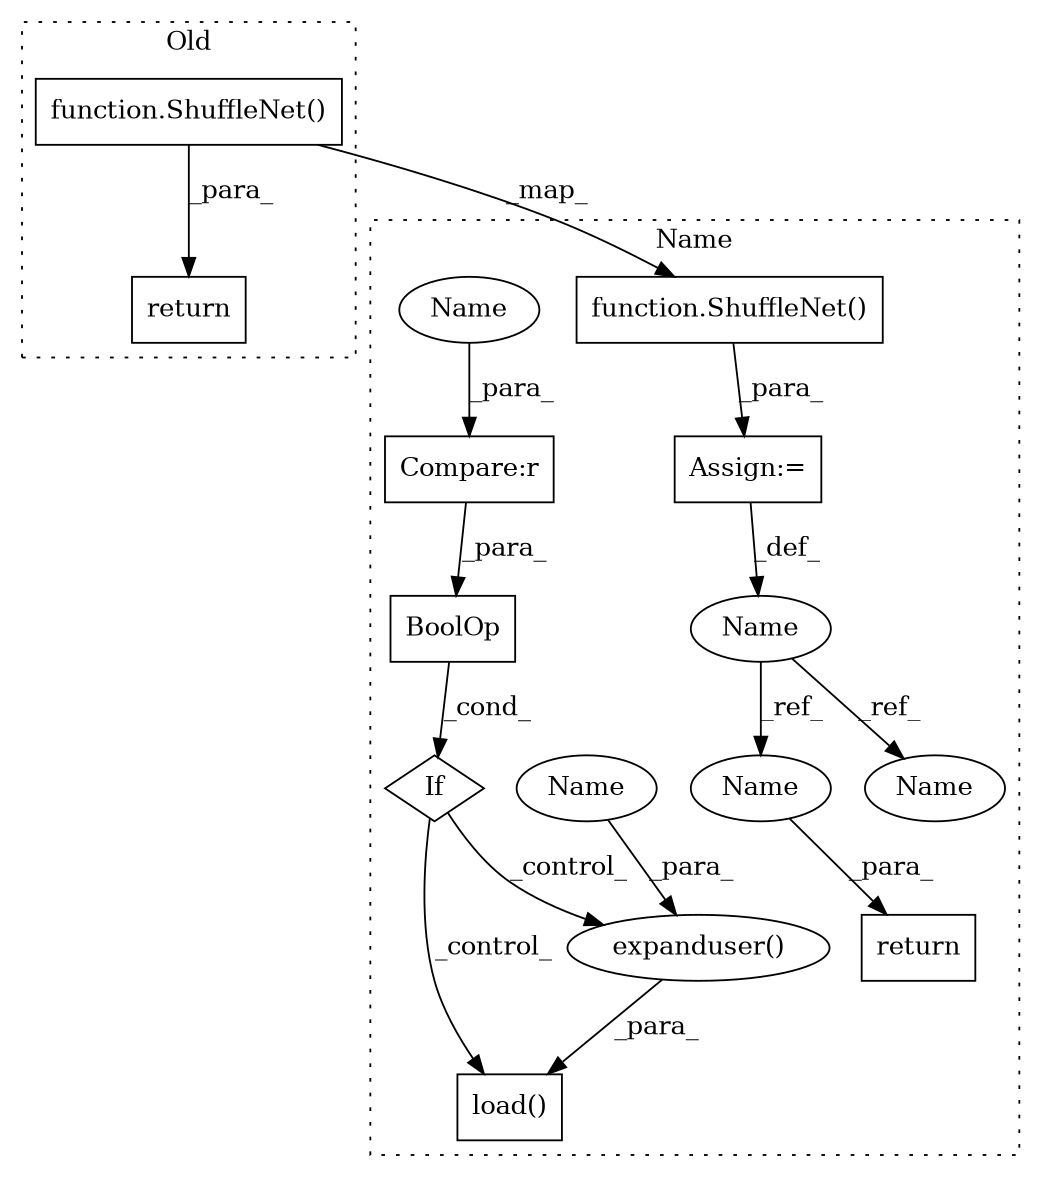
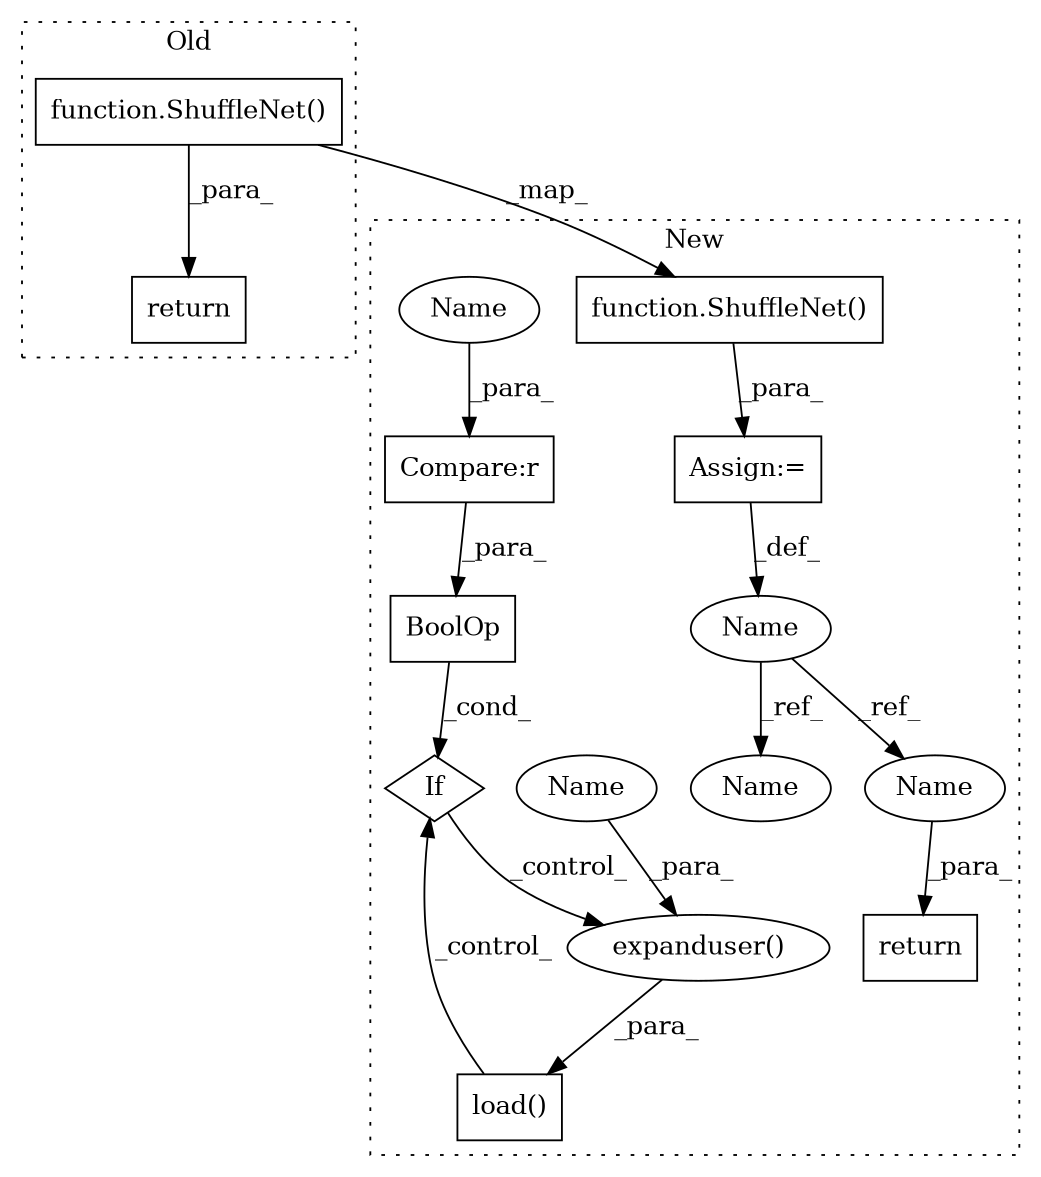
(695, 241) -> (695, 241)
(427, 944) -> (430, 962)
